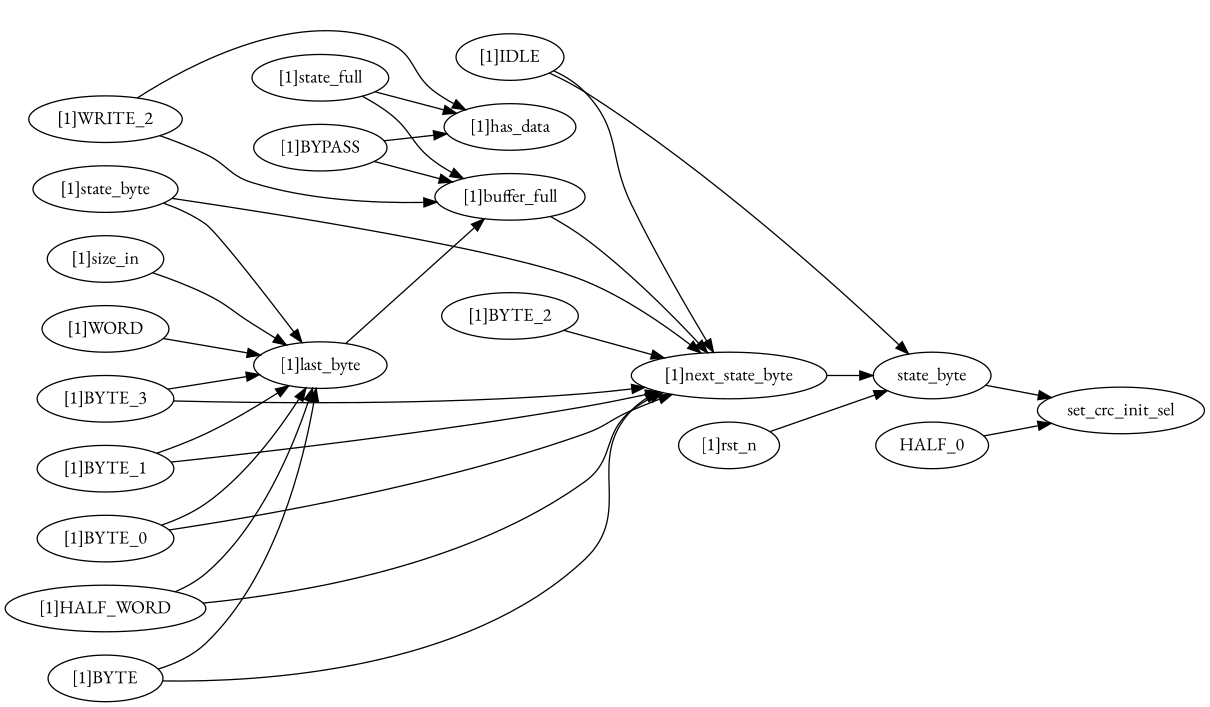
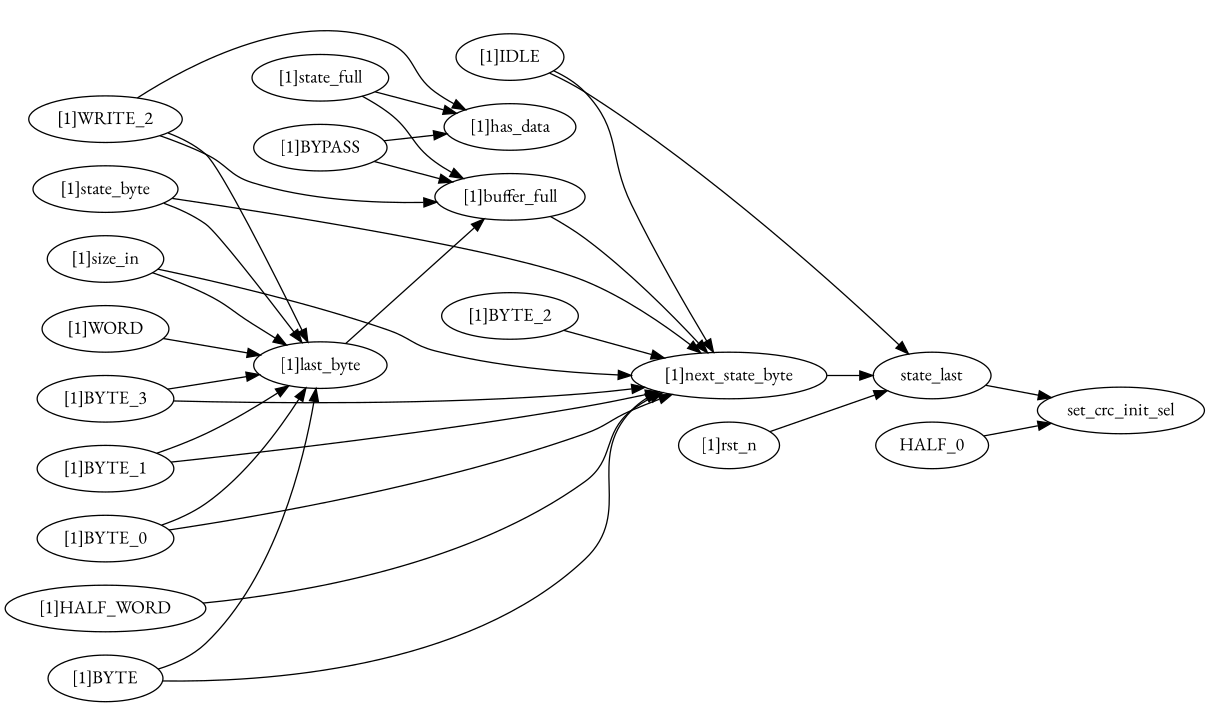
none -> (387, 330)
(932, 375) -> (932, 375)
(262, 504) -> (247, 221)
